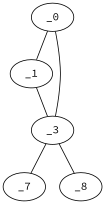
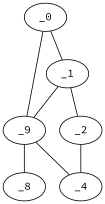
(53, 130) -> (24, 130)
none -> (81, 130)
(24, 187) -> (81, 187)
